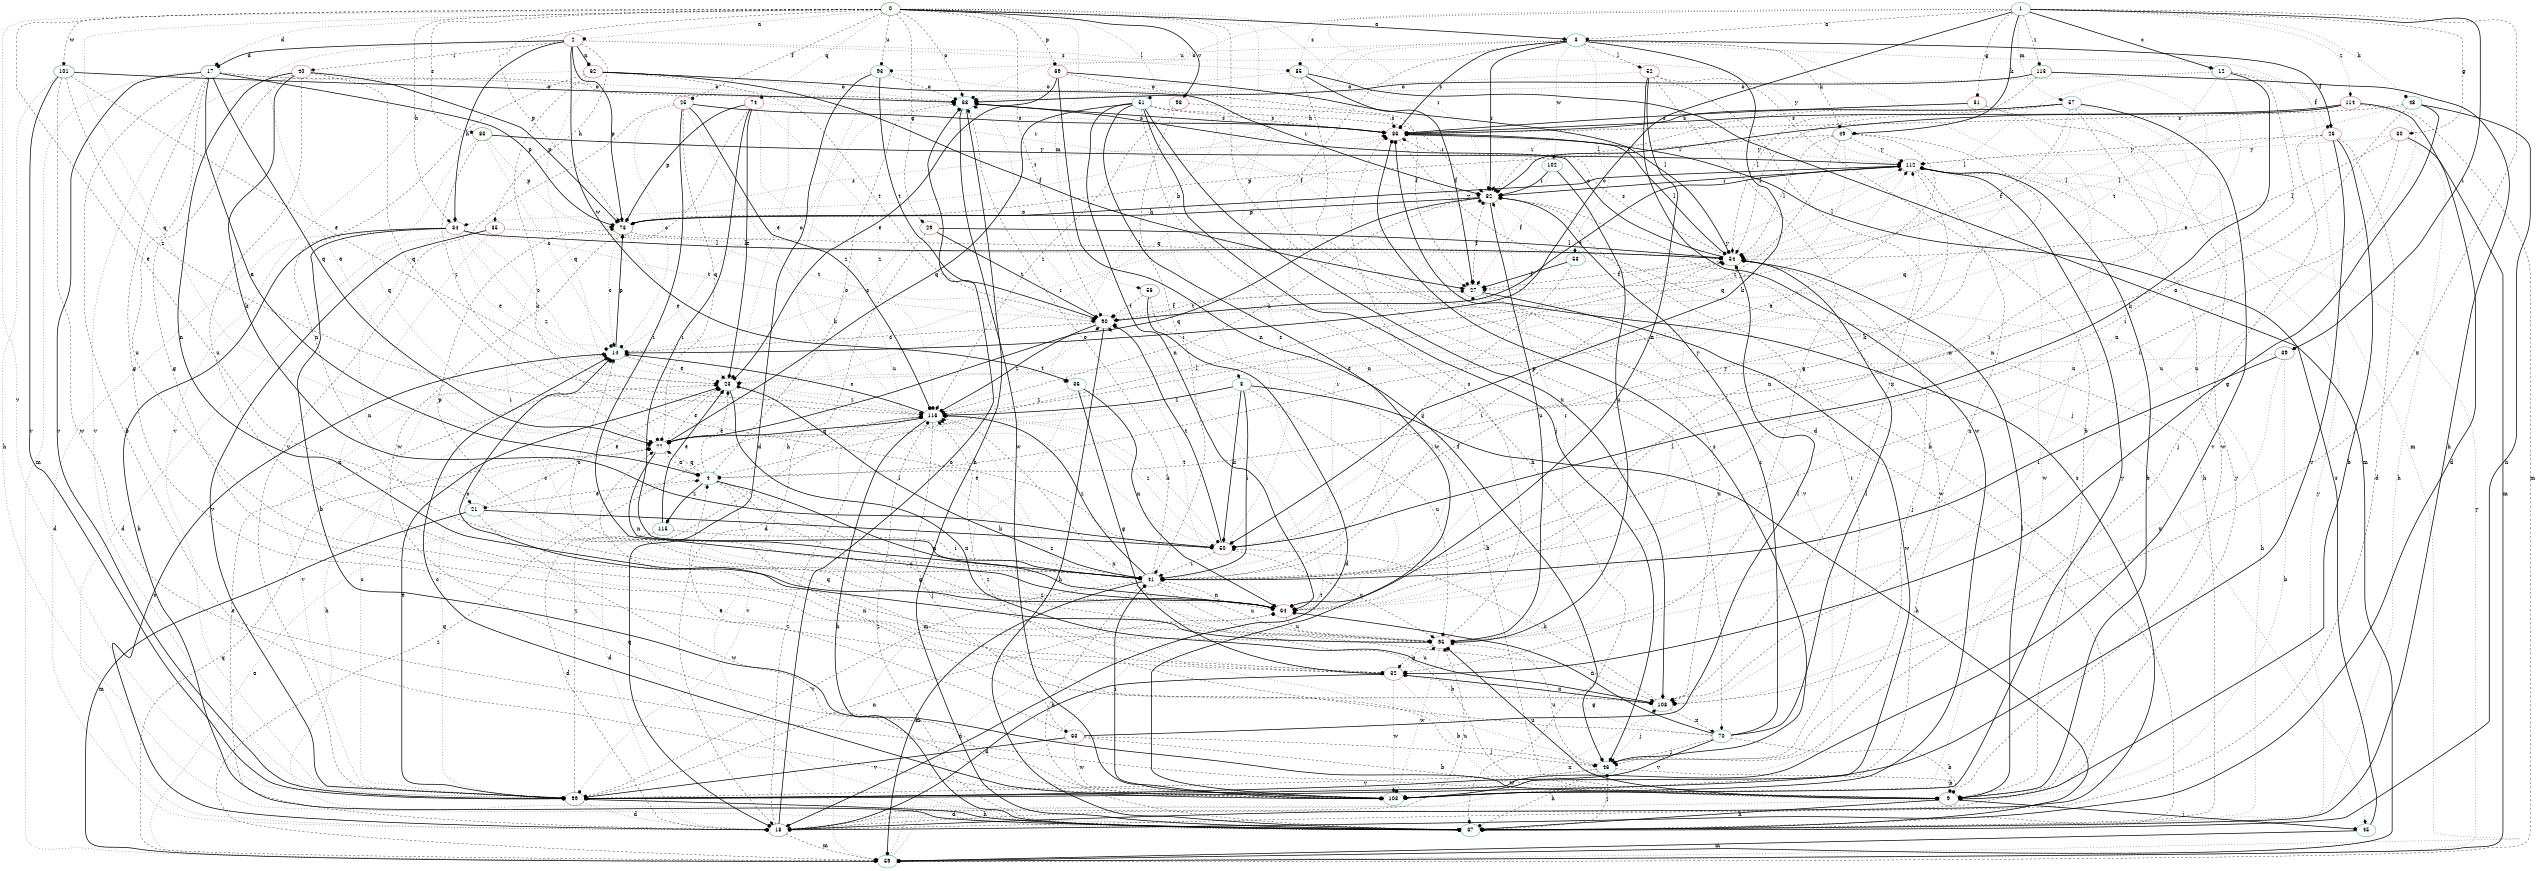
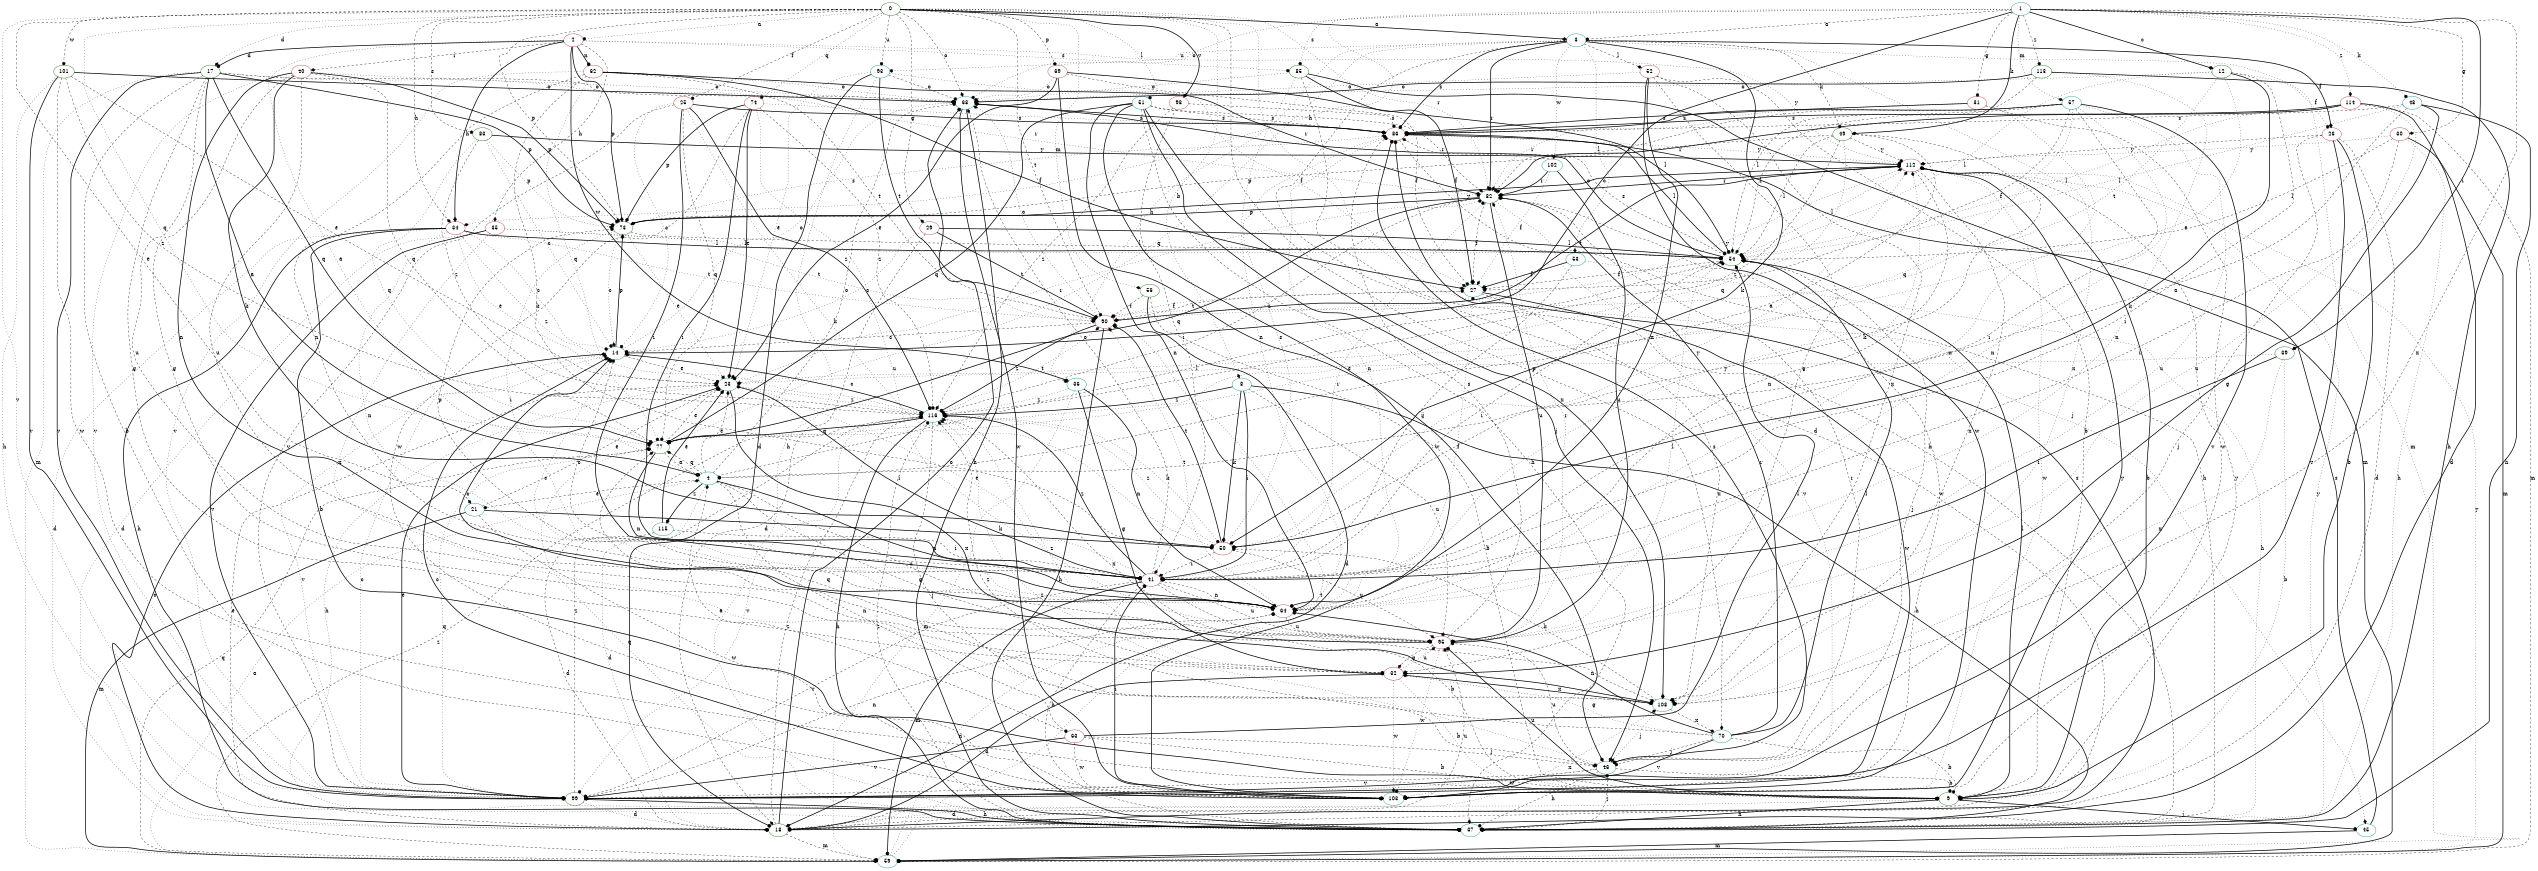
(878, 233) -> (878, 233)
